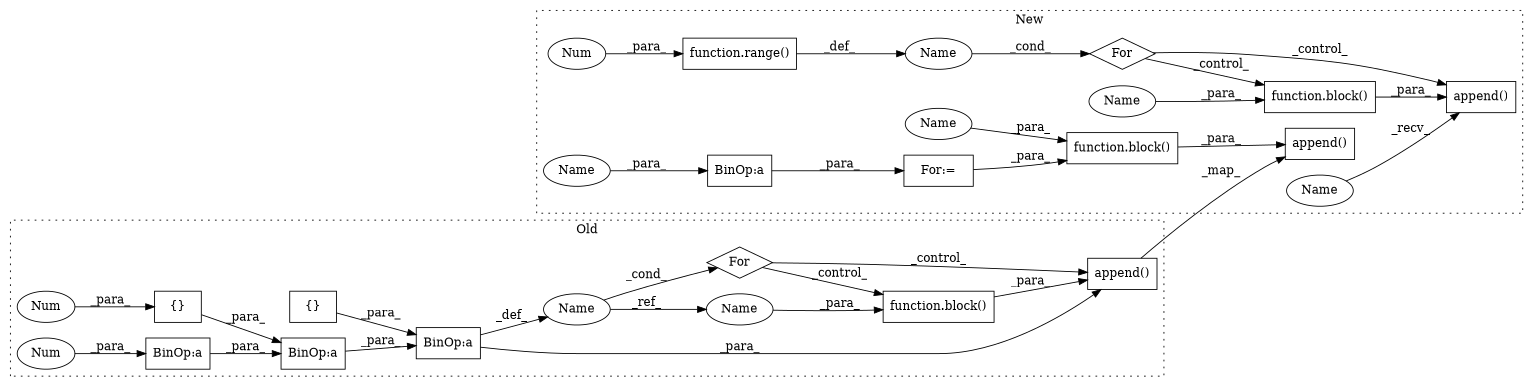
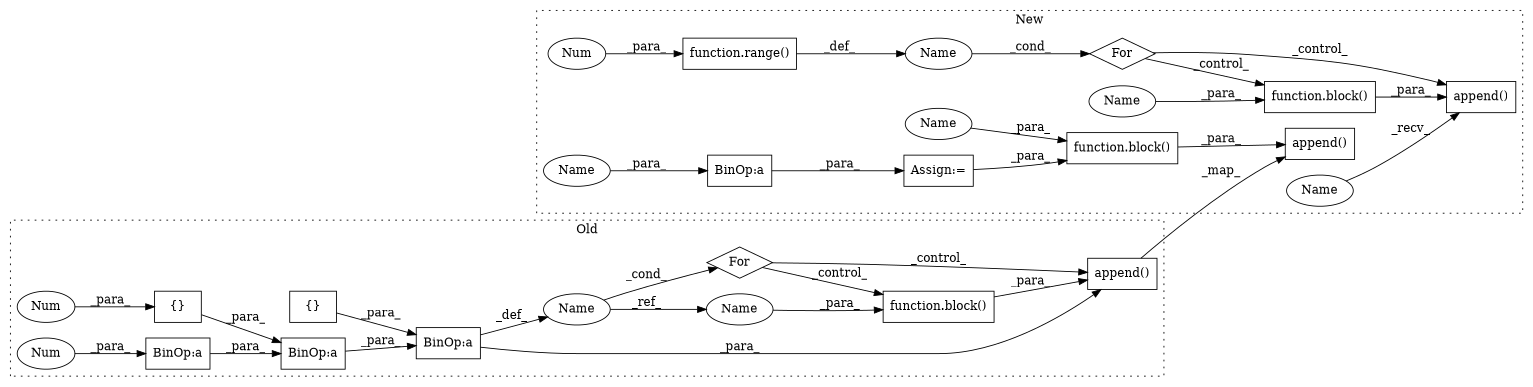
(939, 171) -> (939, 171)
